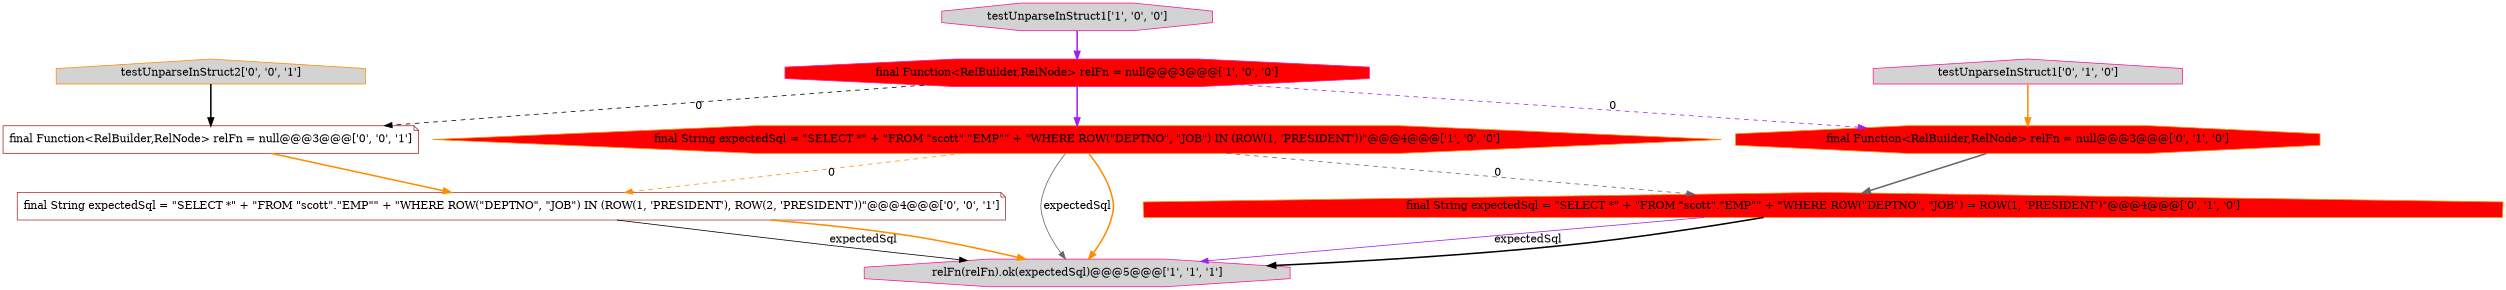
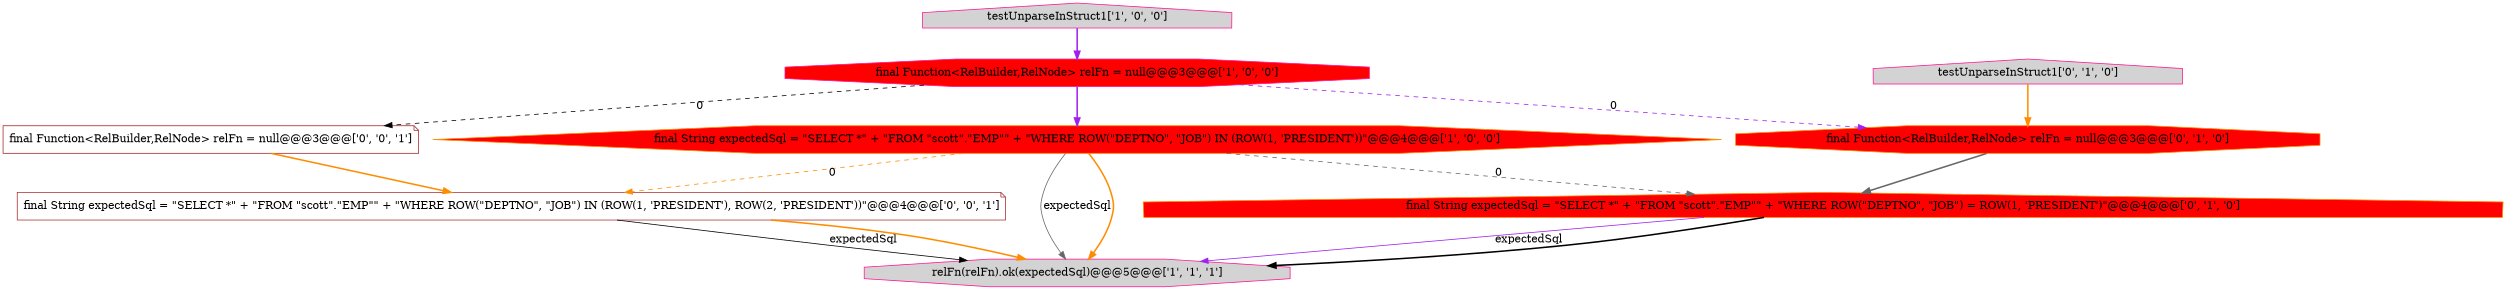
(1077, 17) -> (1077, 17)
(211, 73) -> none
